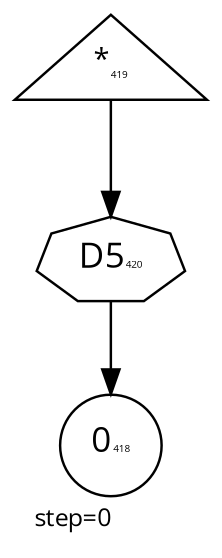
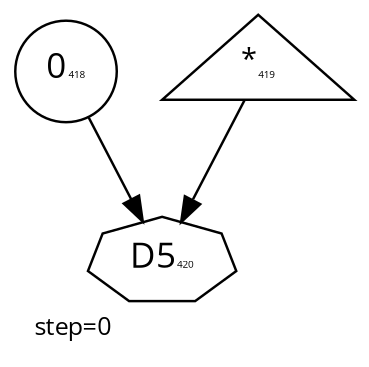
(111, 335) -> (110, 159)
